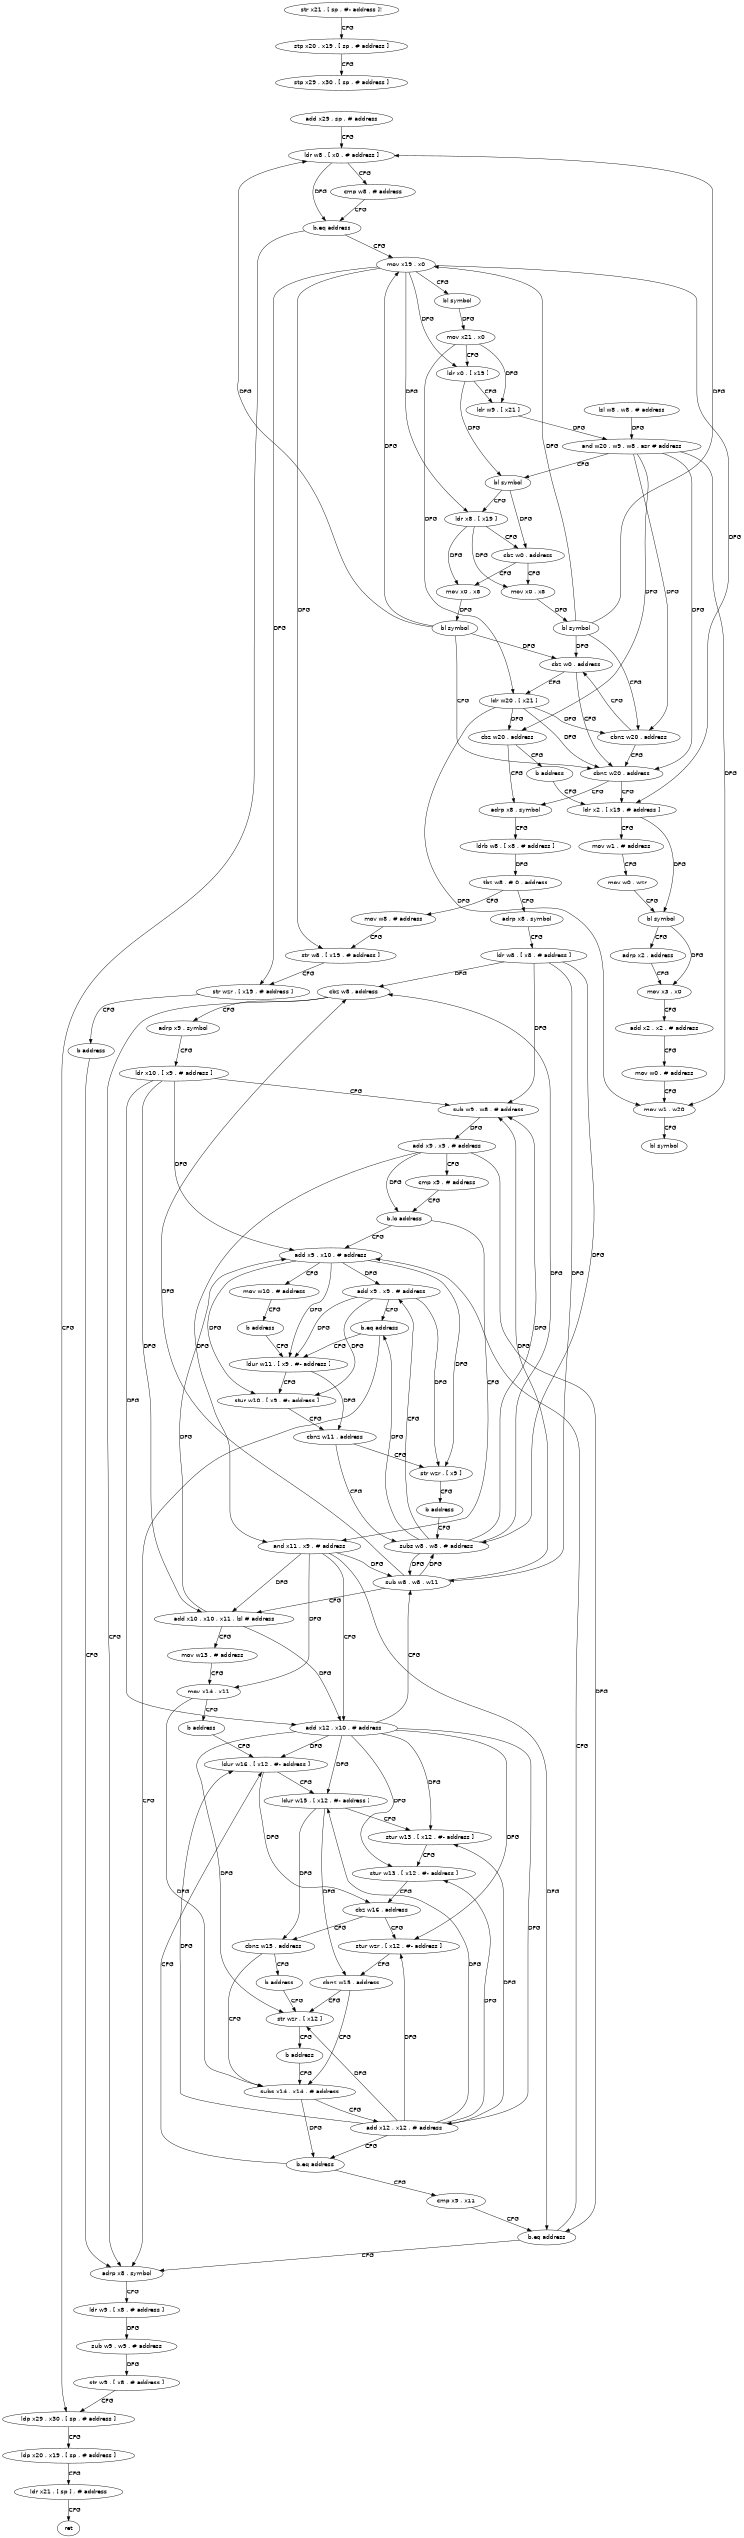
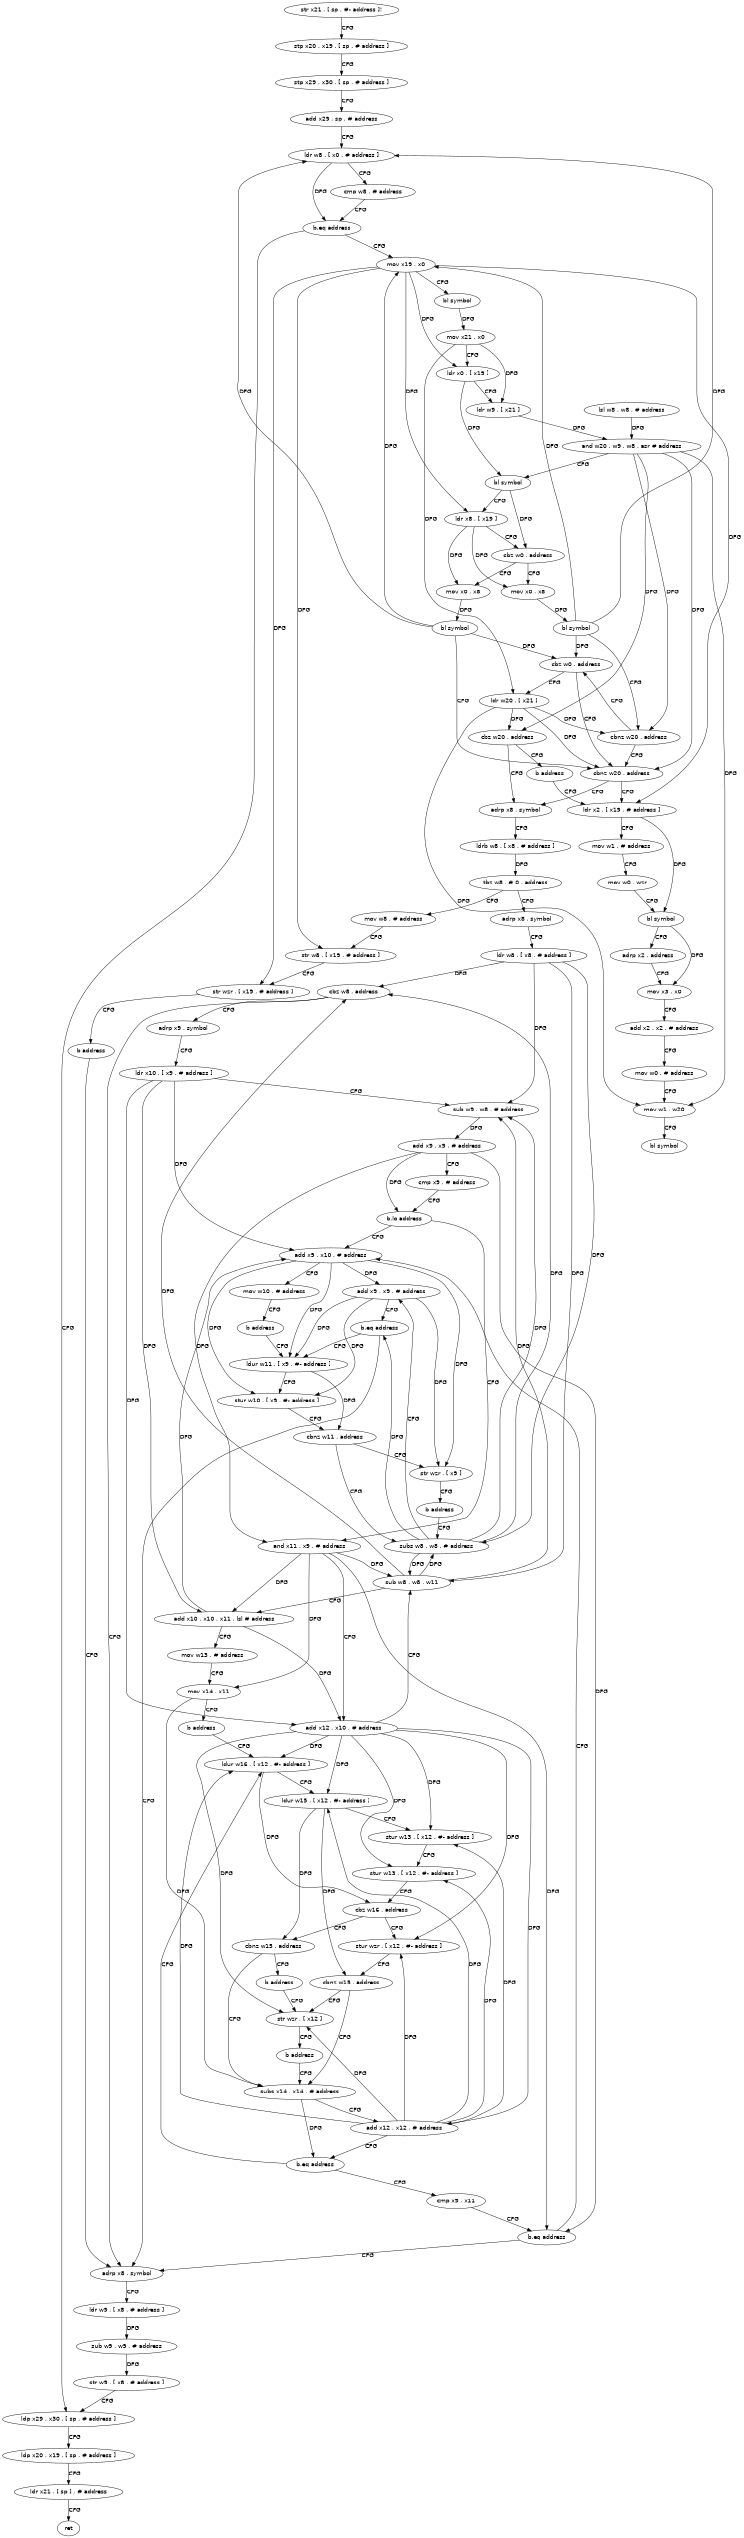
none -> (342, 99)
